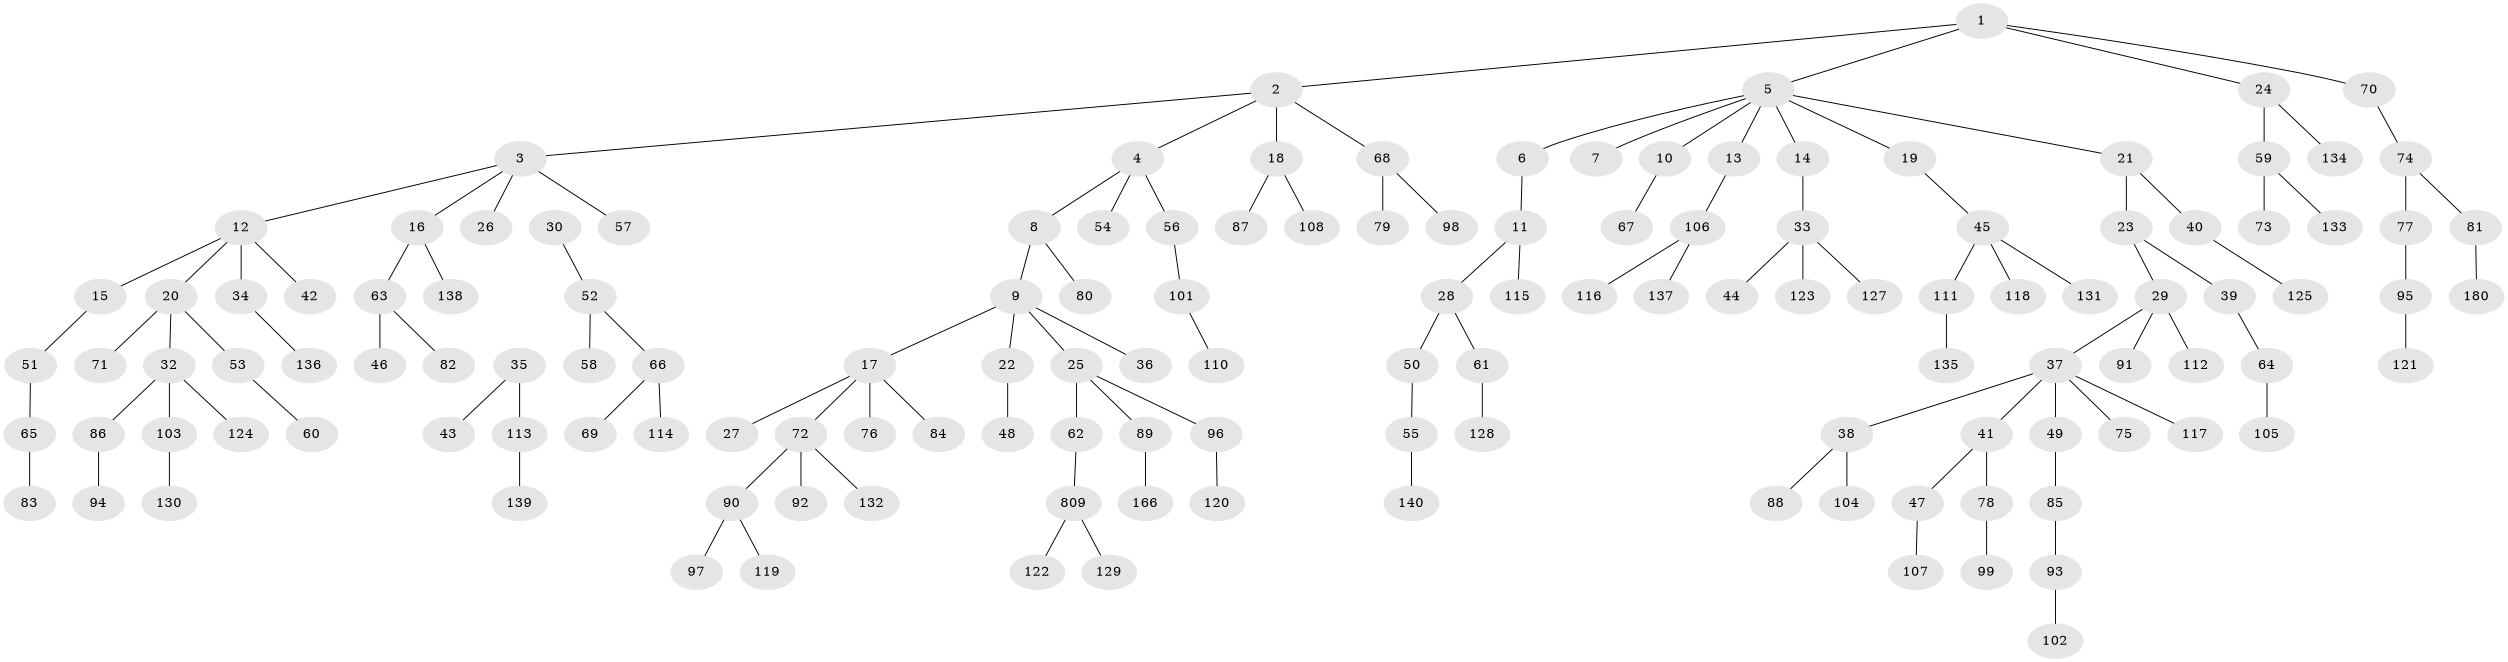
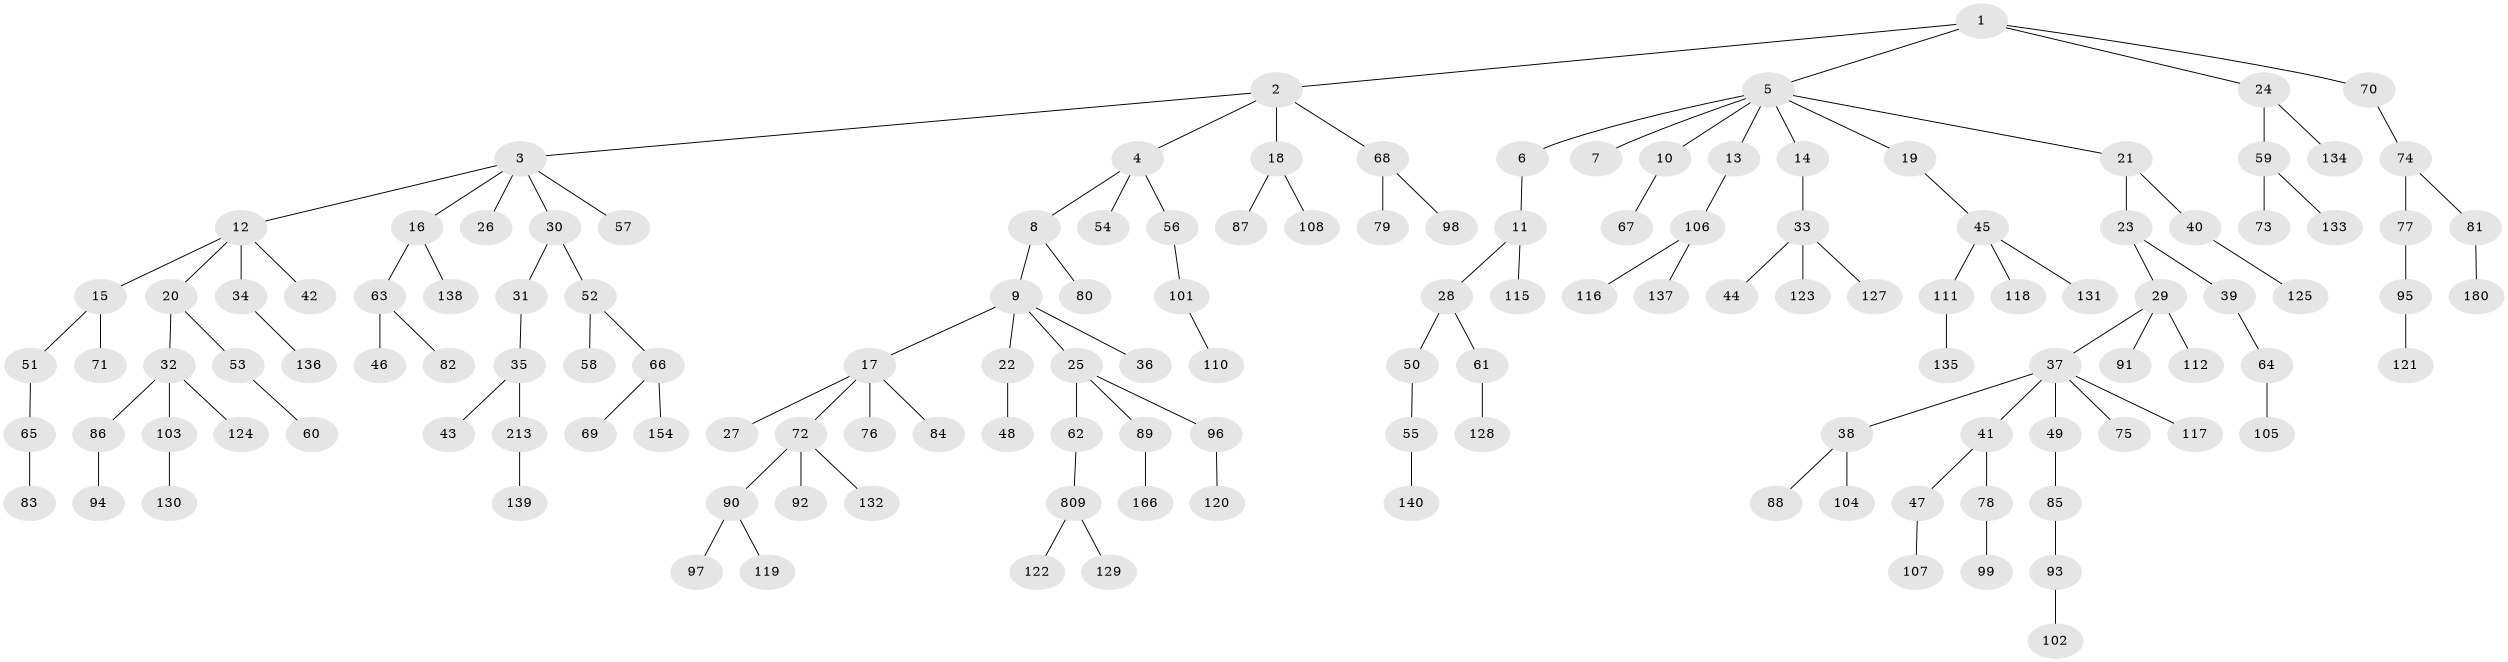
none -> (538, 193)
none -> (522, 297)
(136, 331) -> (100, 331)
(520, 434) -> (520, 434)
(661, 434) -> (661, 434)
